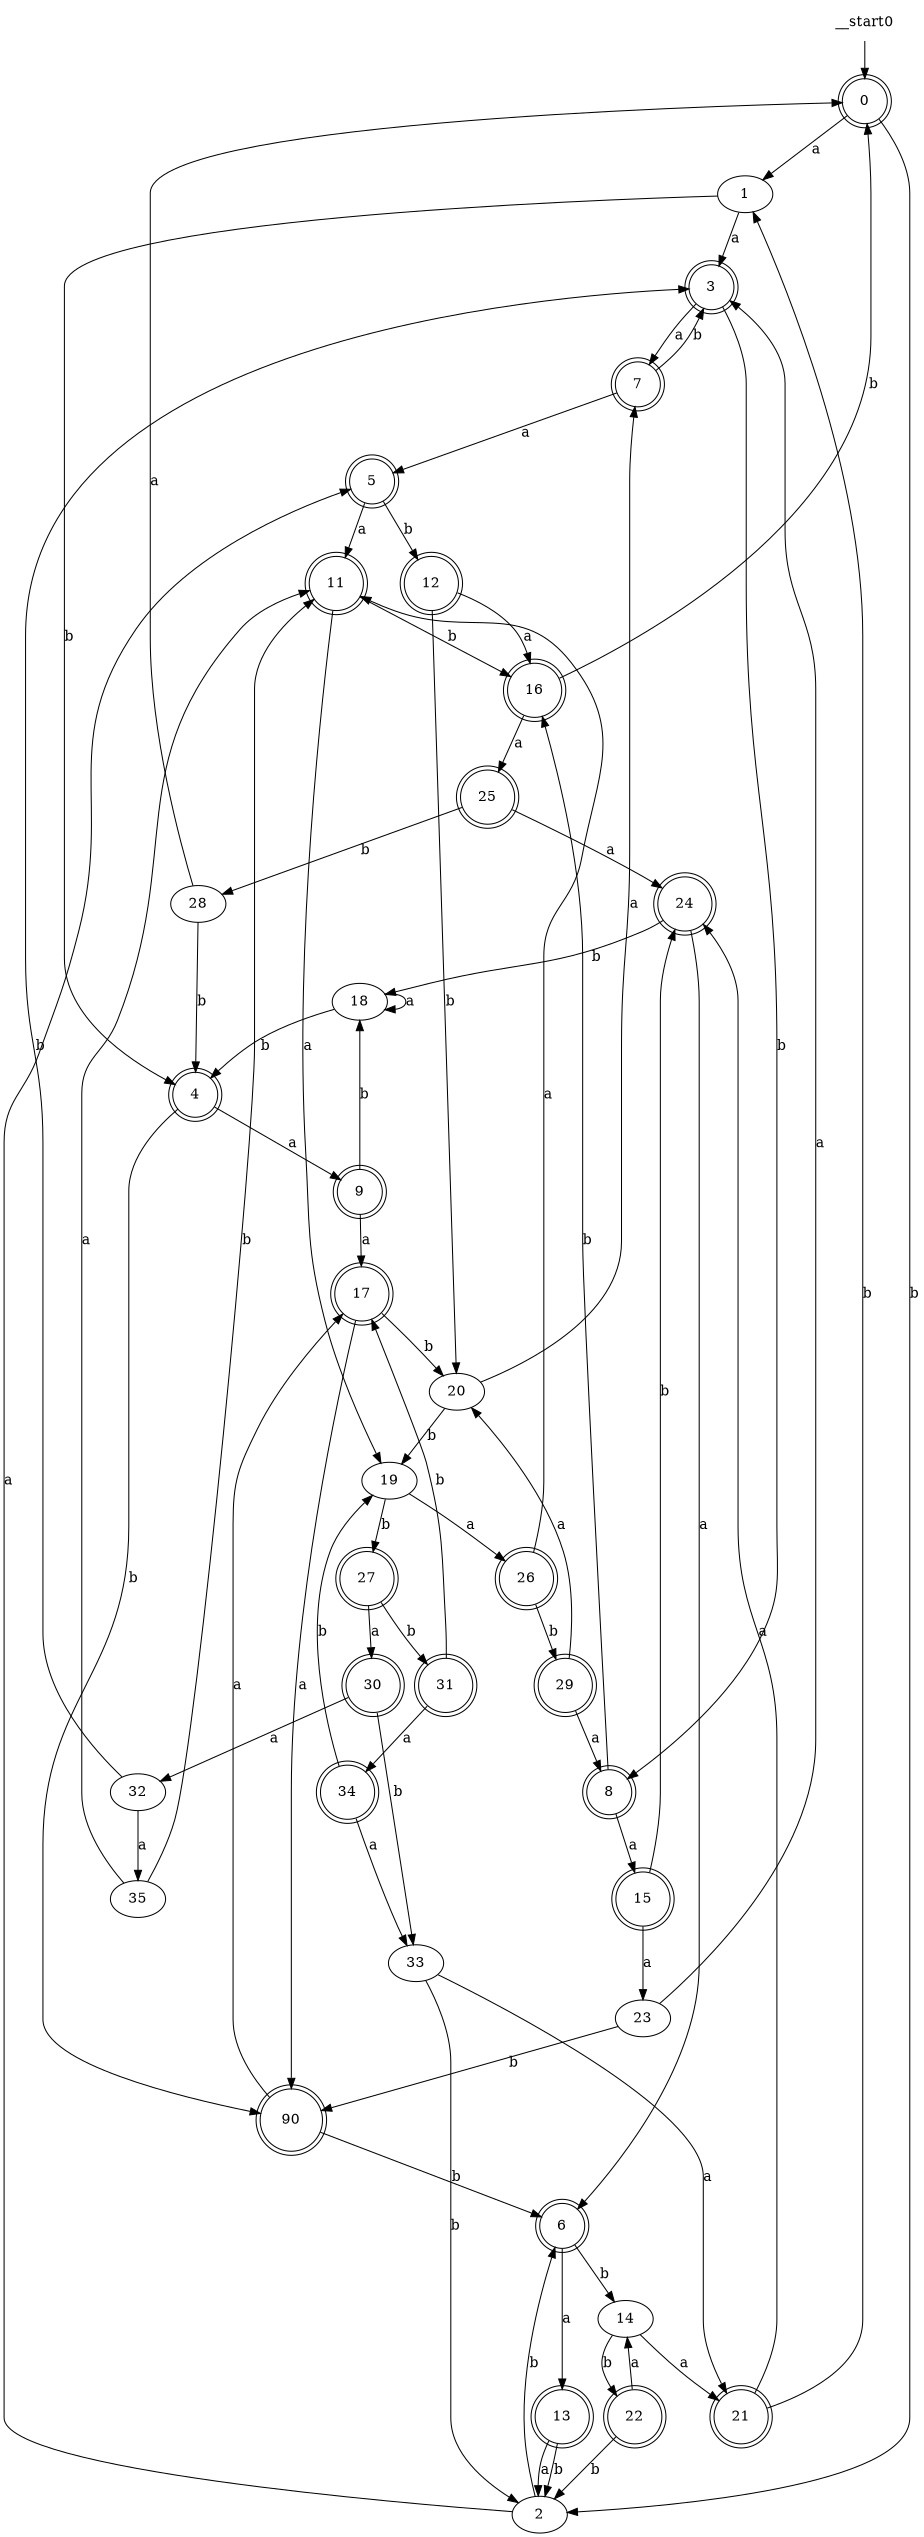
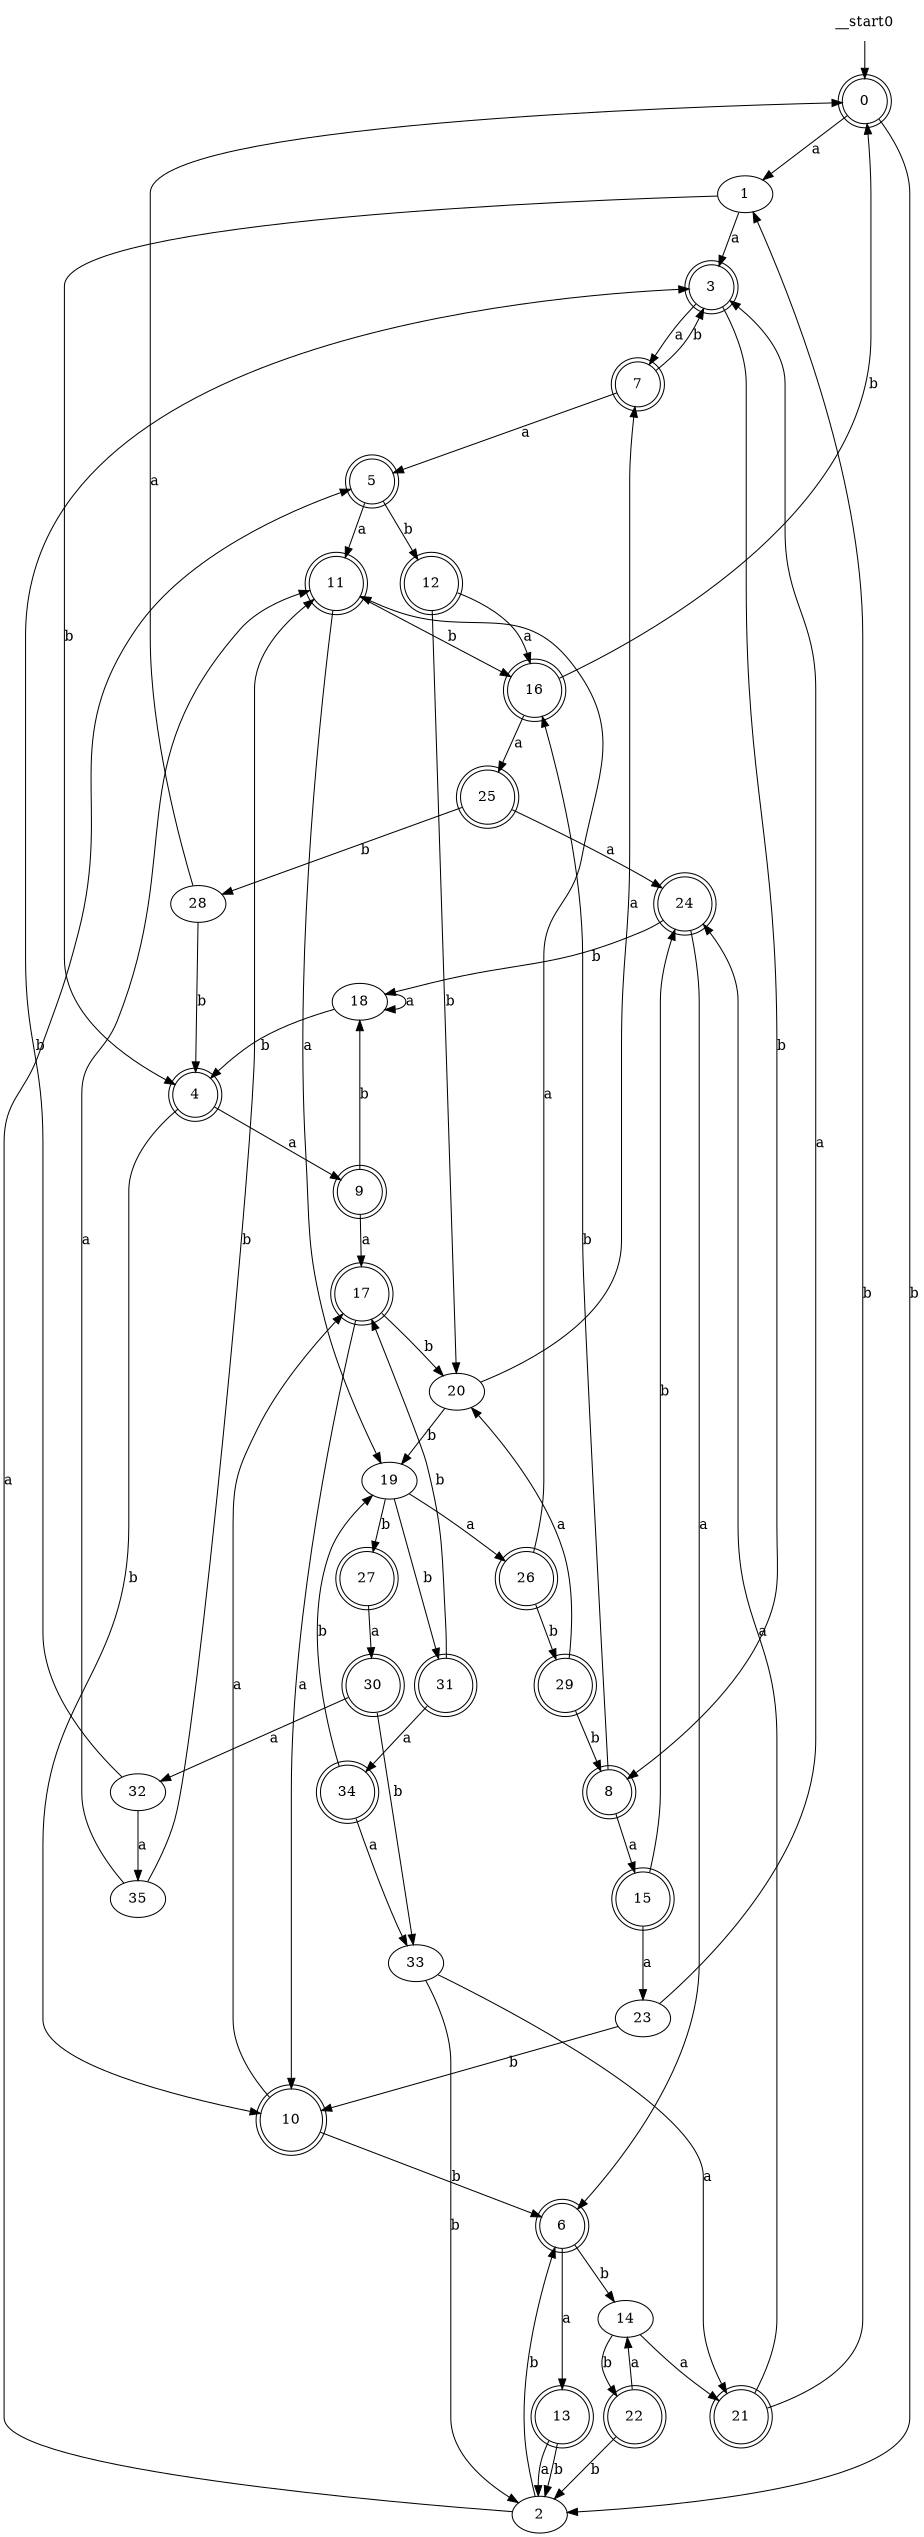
(400, 1630) -> (415, 1574)
(596, 1739) -> (596, 1739)
(291, 2120) -> (291, 2120)
